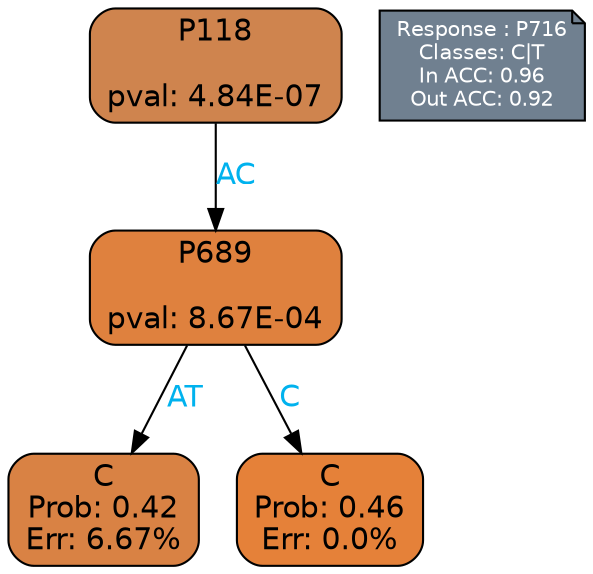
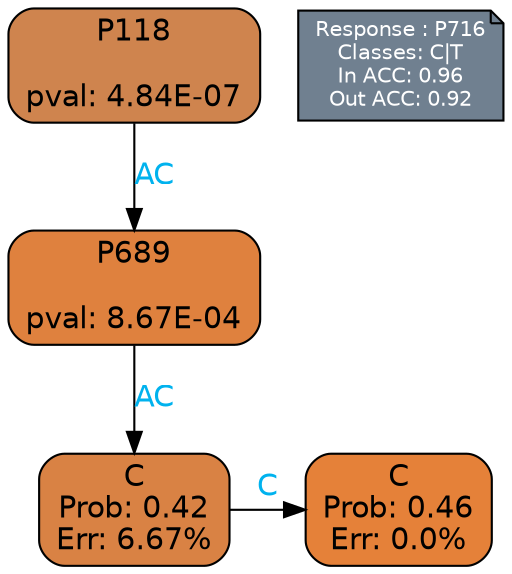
(268, 390) -> (257, 510)
(185, 399) -> (154, 399)
